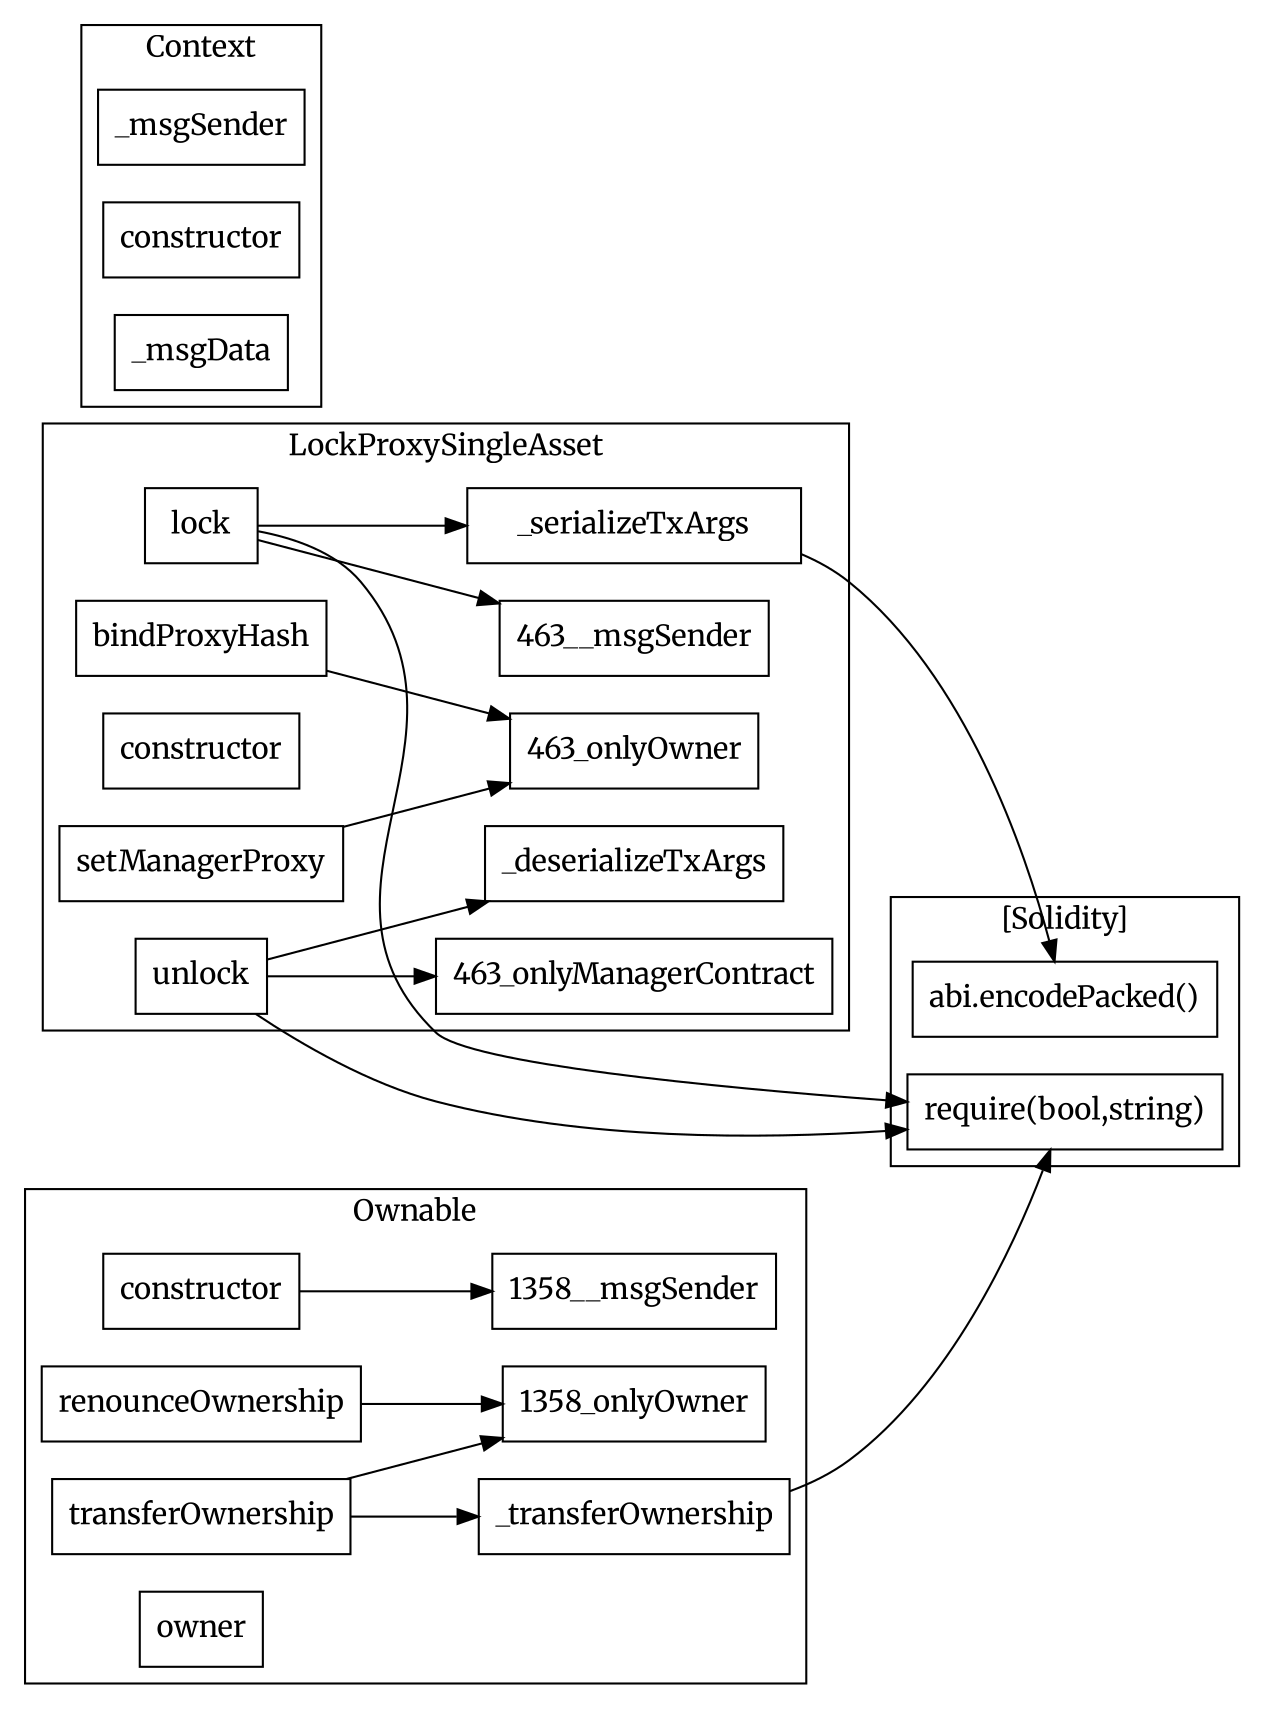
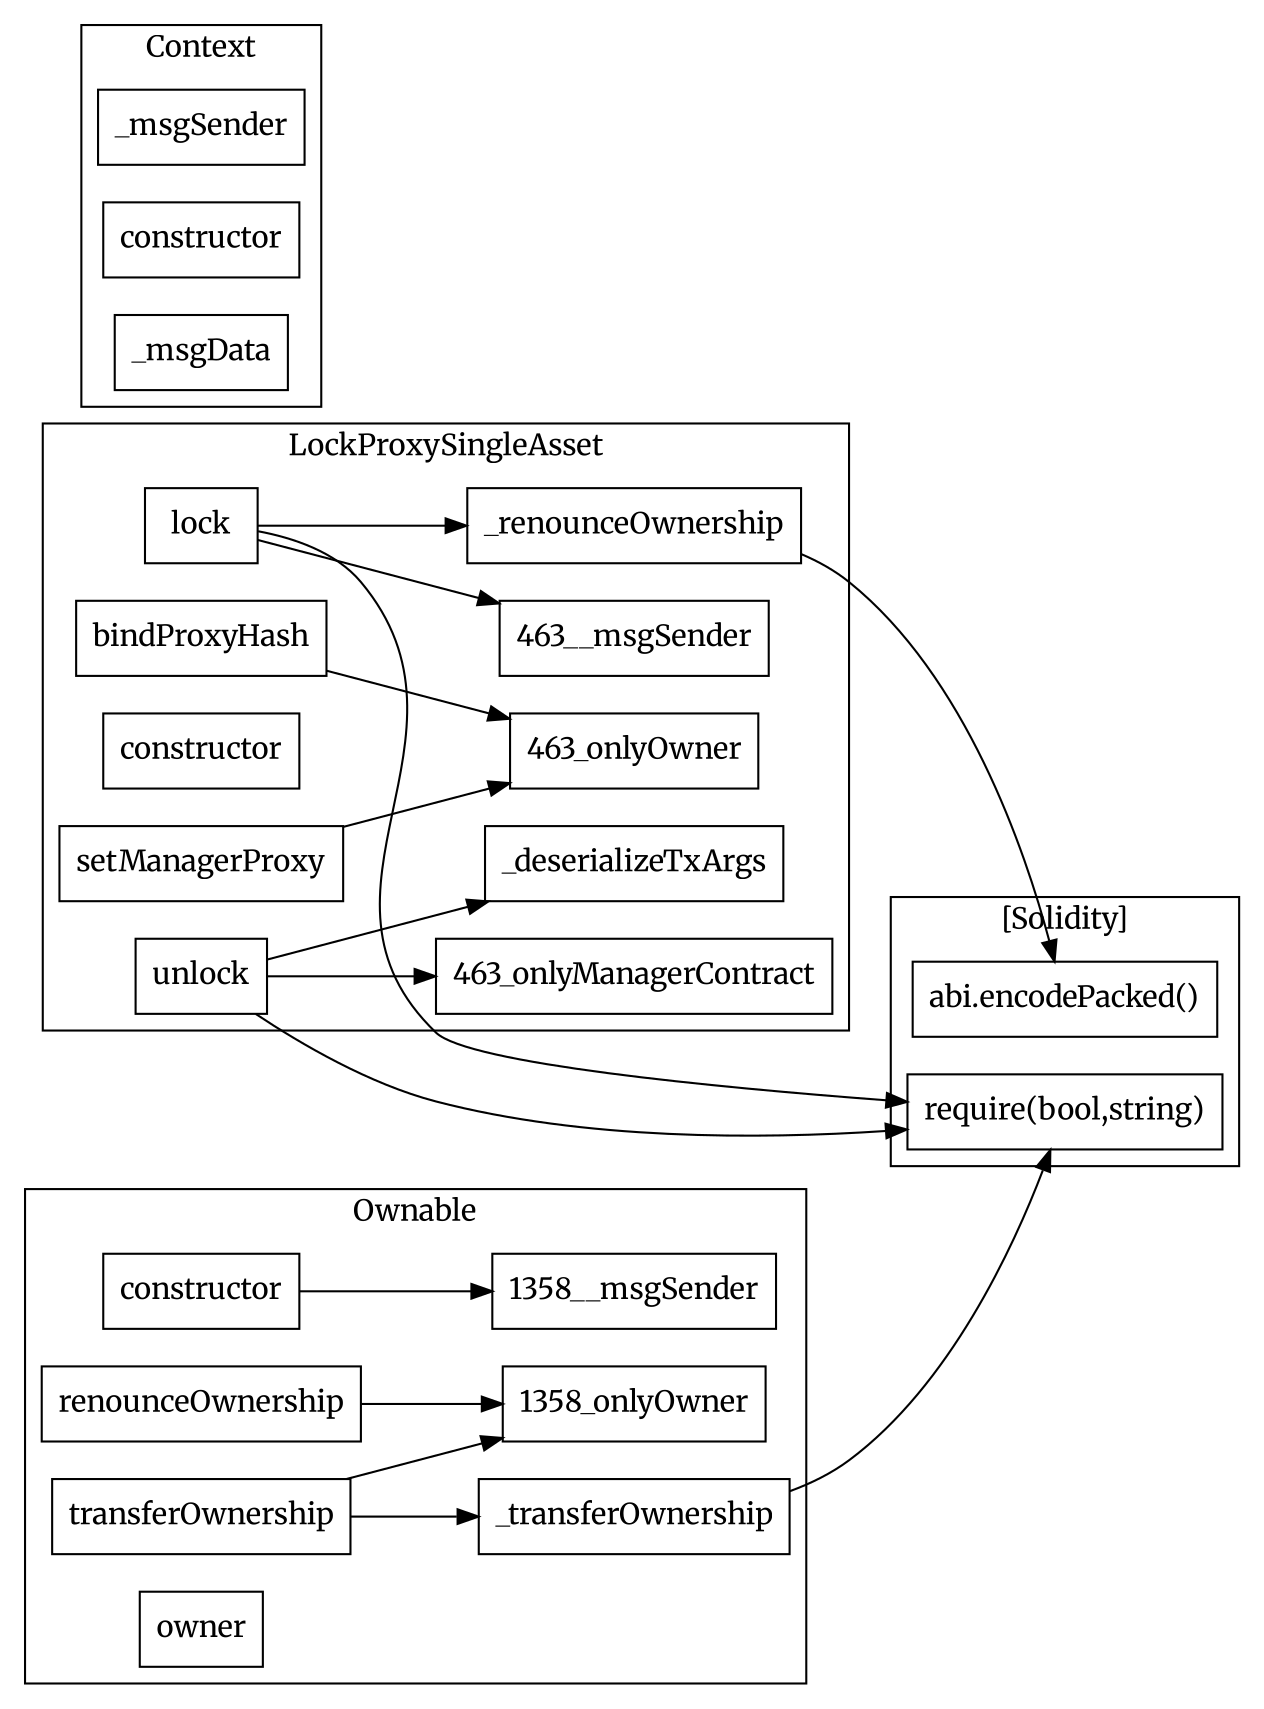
(634, 526) -> (634, 526)
